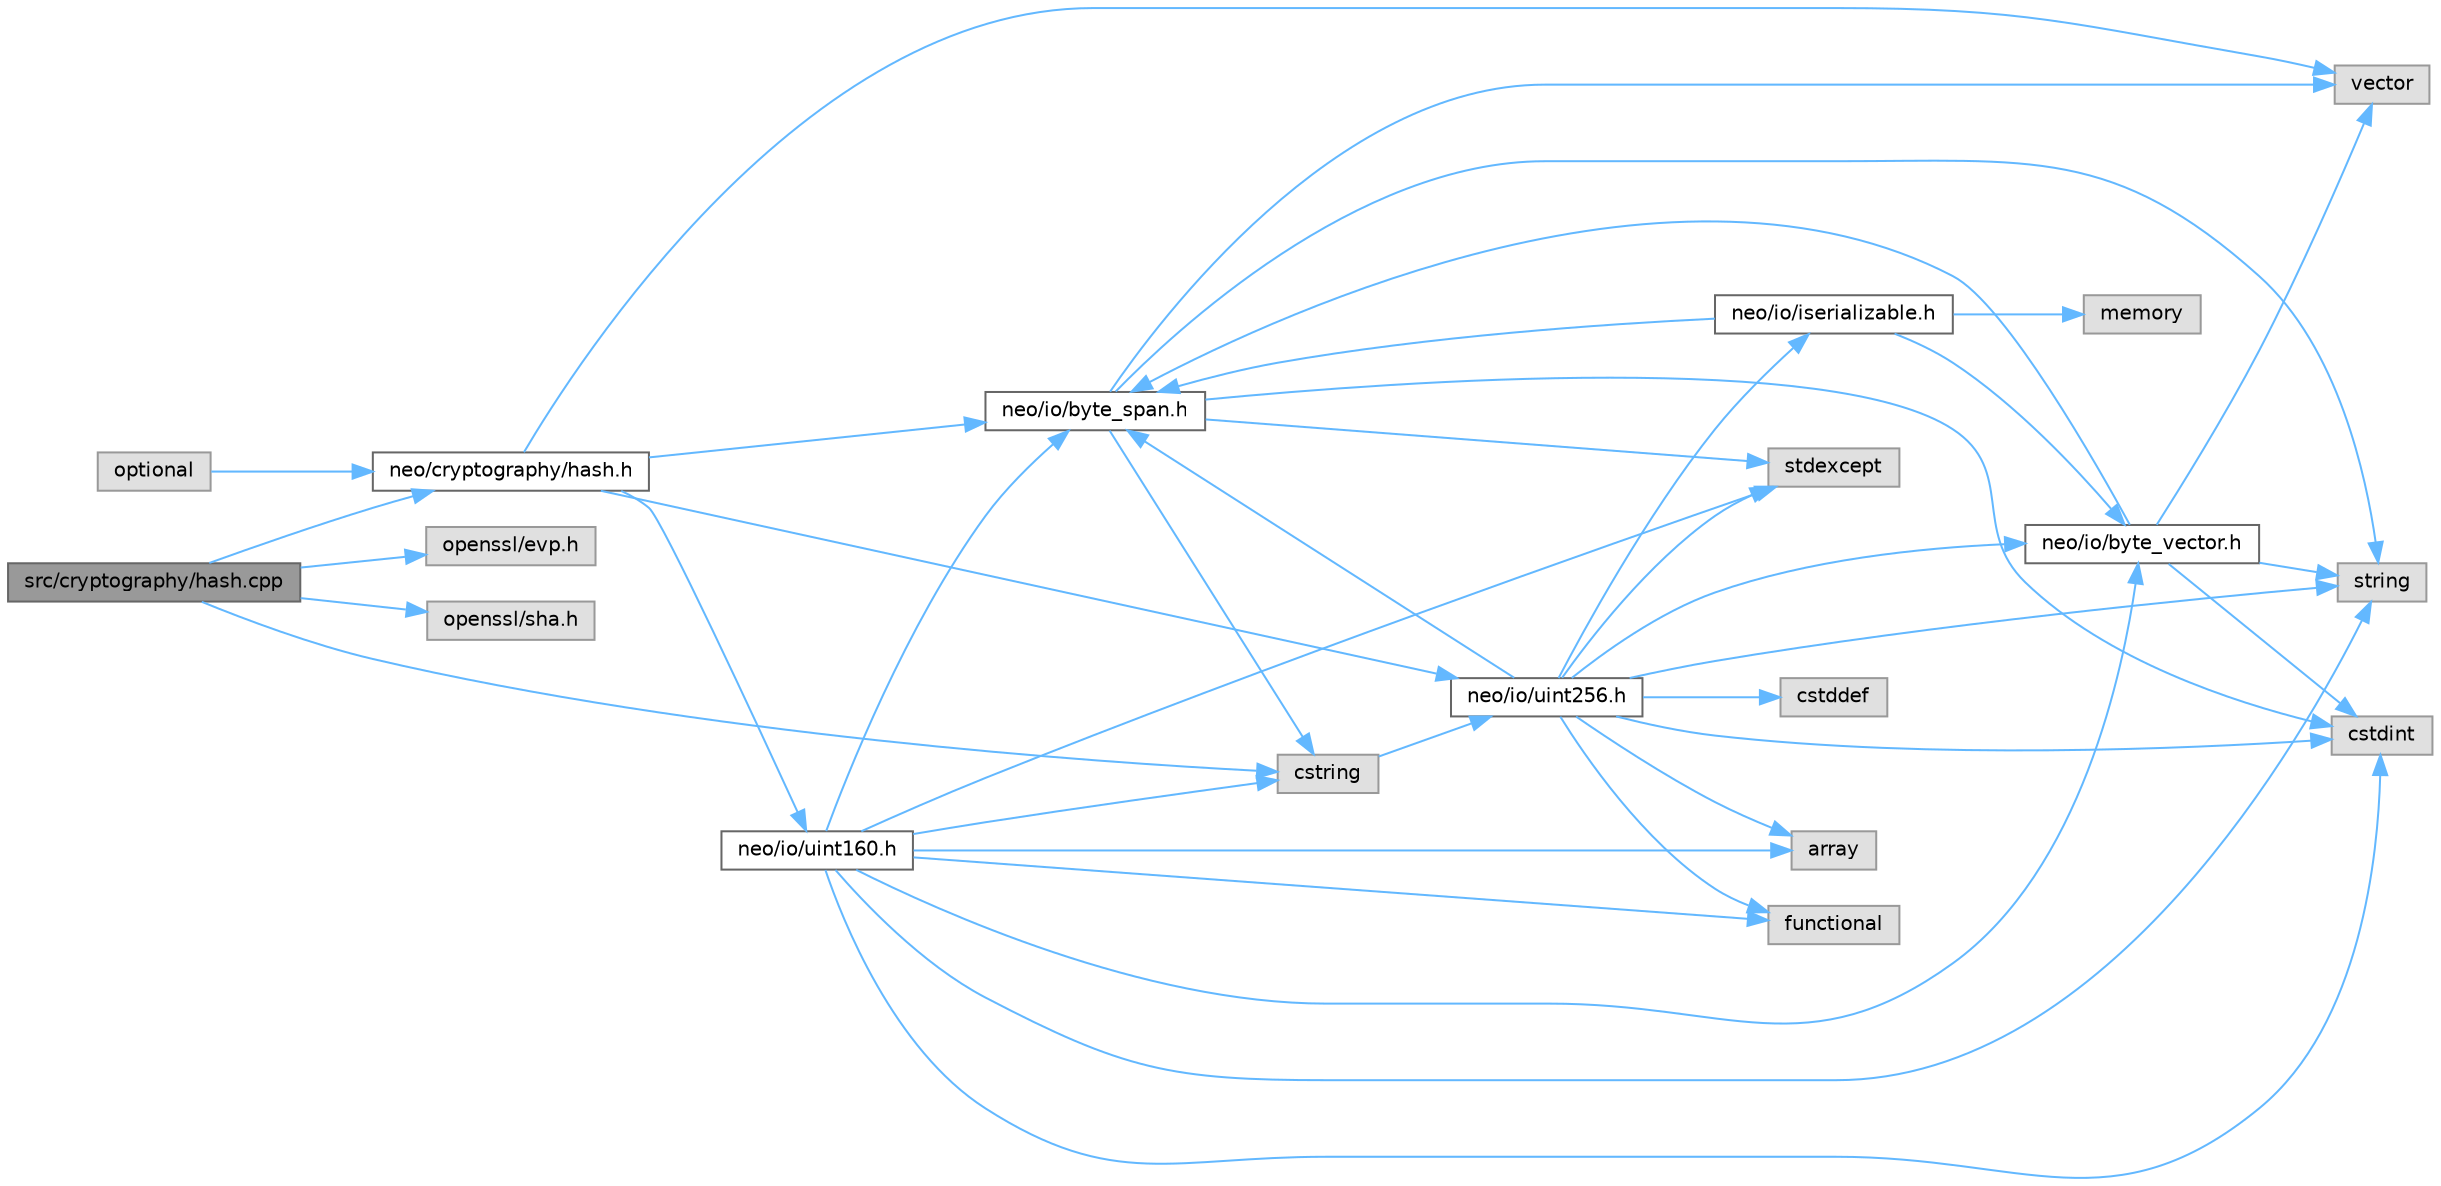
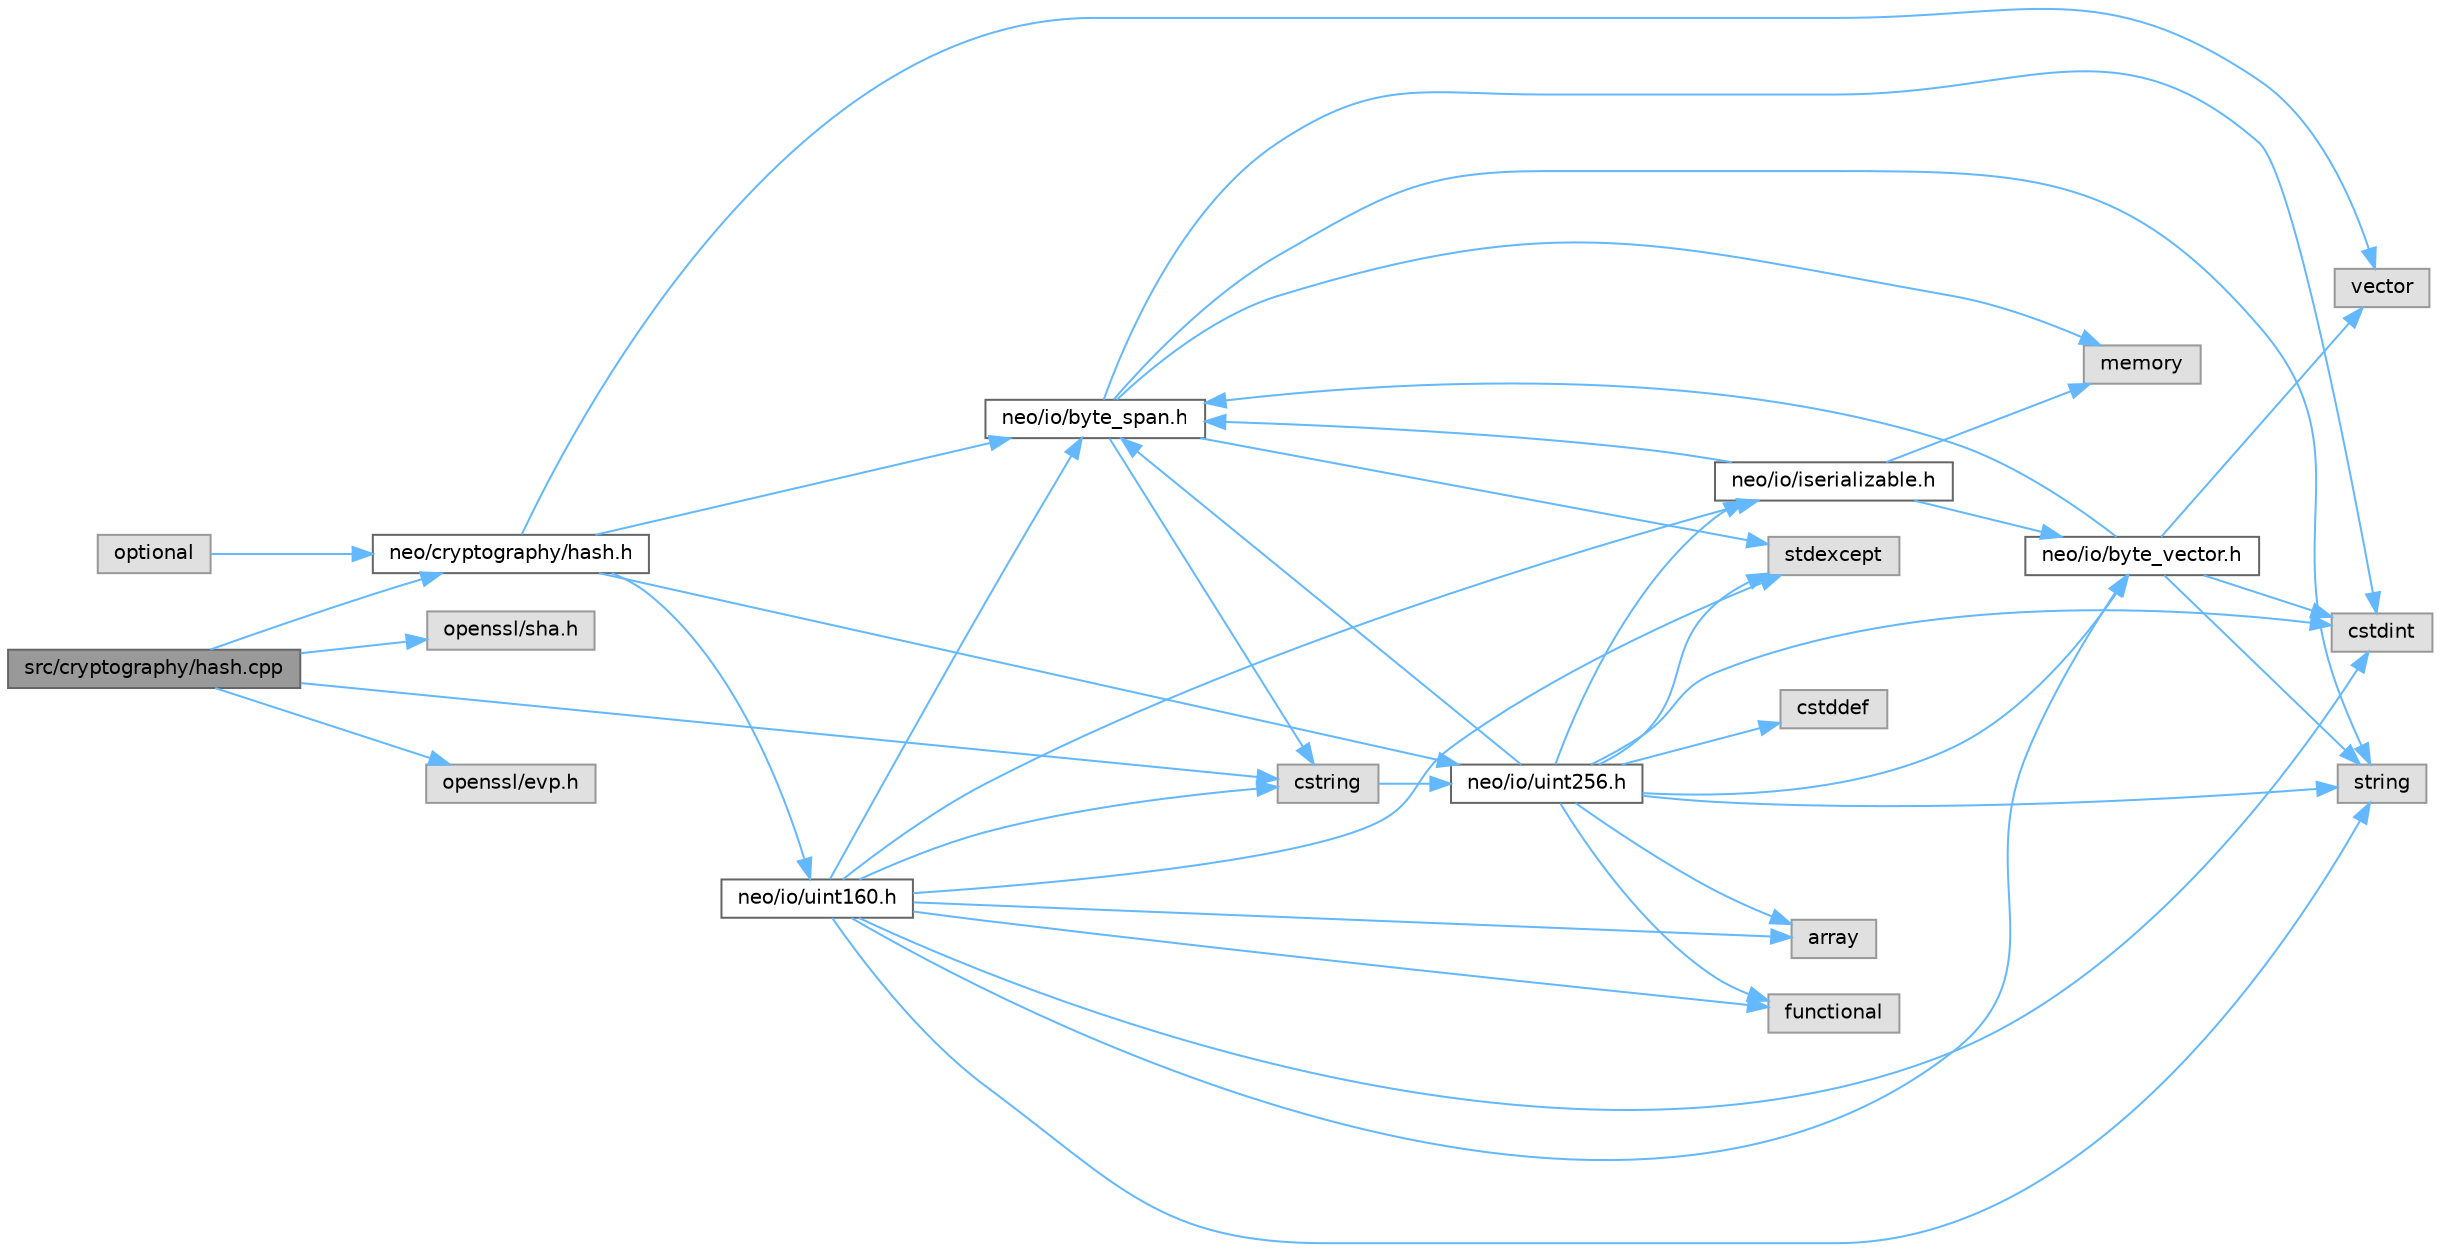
(1654, 85) -> (1586, 243)
none -> (1274, 657)
